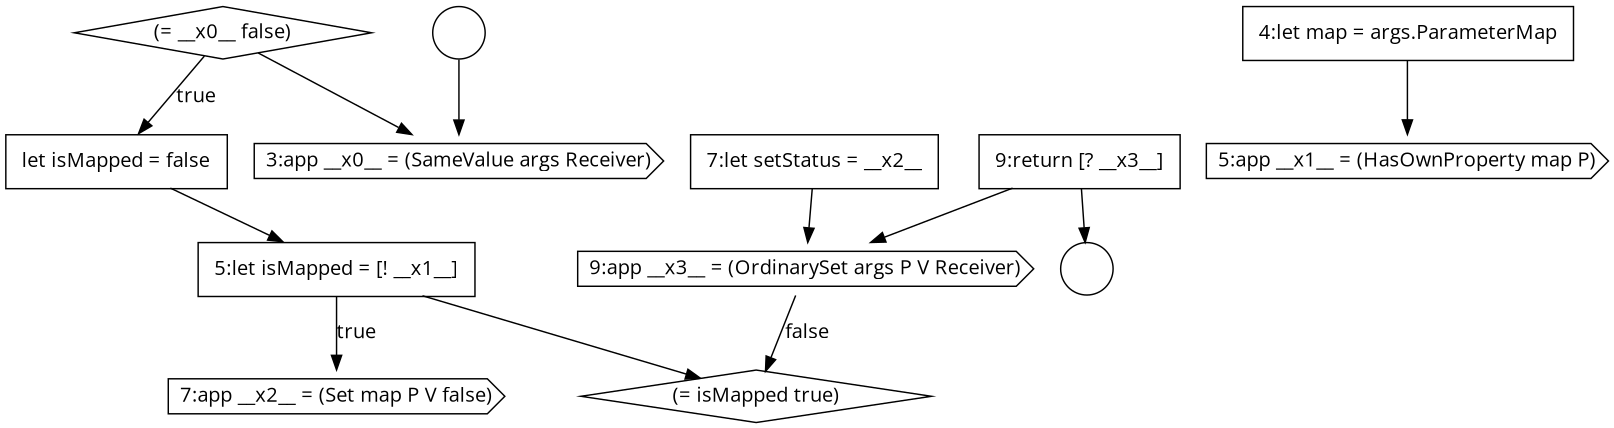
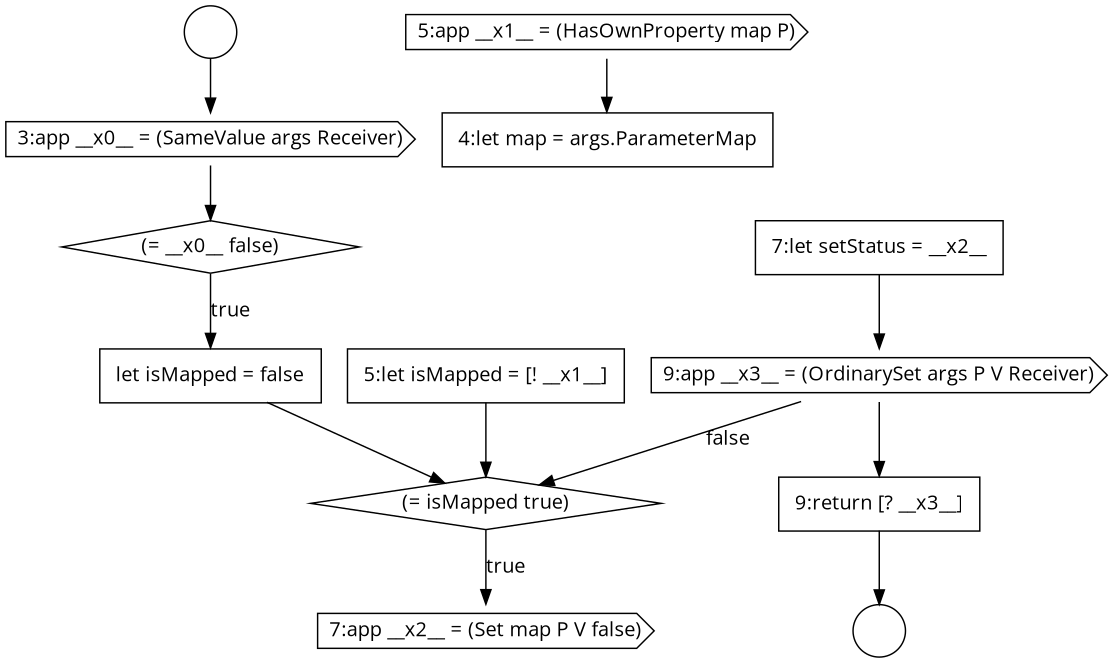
(328, 90) -> (211, 185)
(1407, 90) -> (607, 78)
(220, 212) -> (349, 440)
(949, 213) -> (879, 432)
(337, 326) -> (486, 560)
